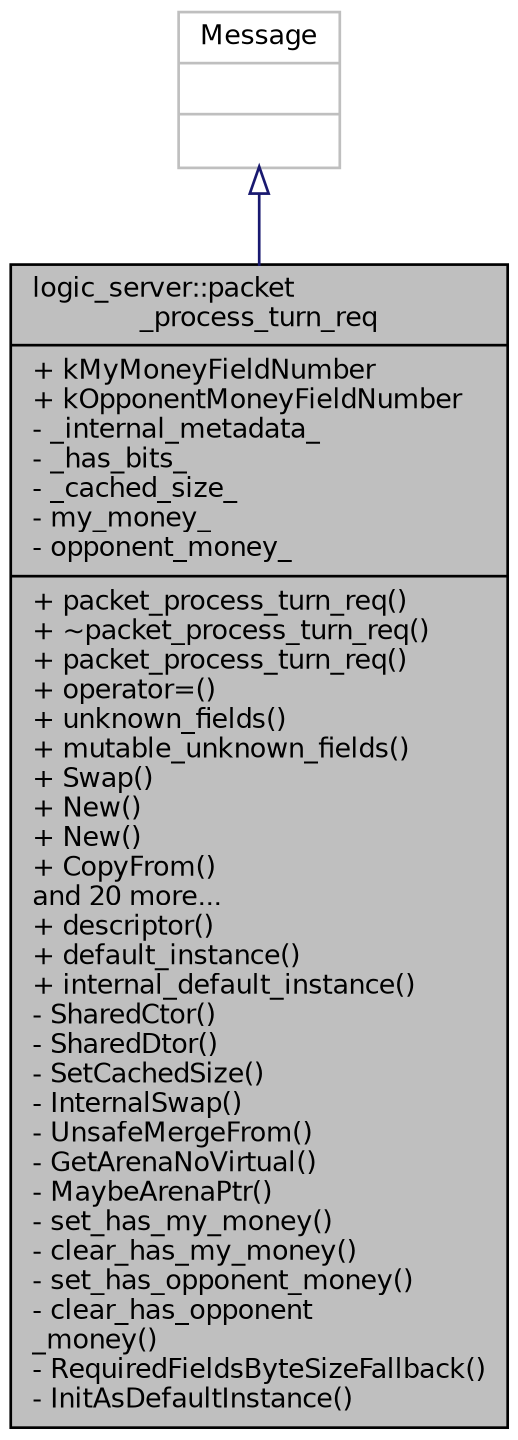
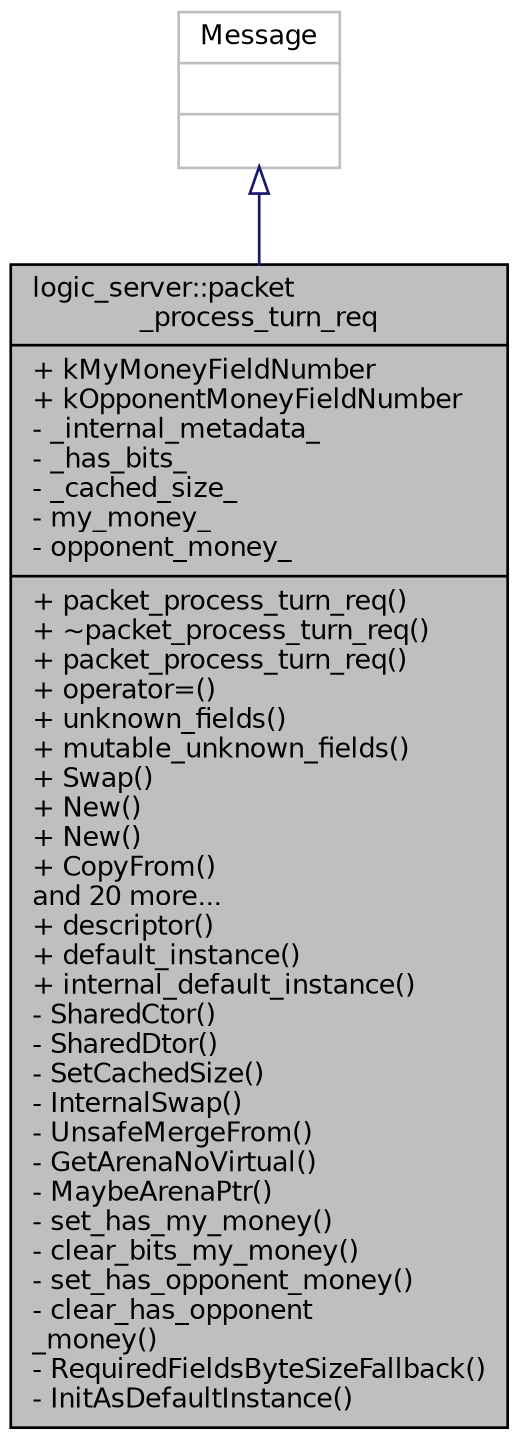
(195, 1252) -> (196, 1252)
